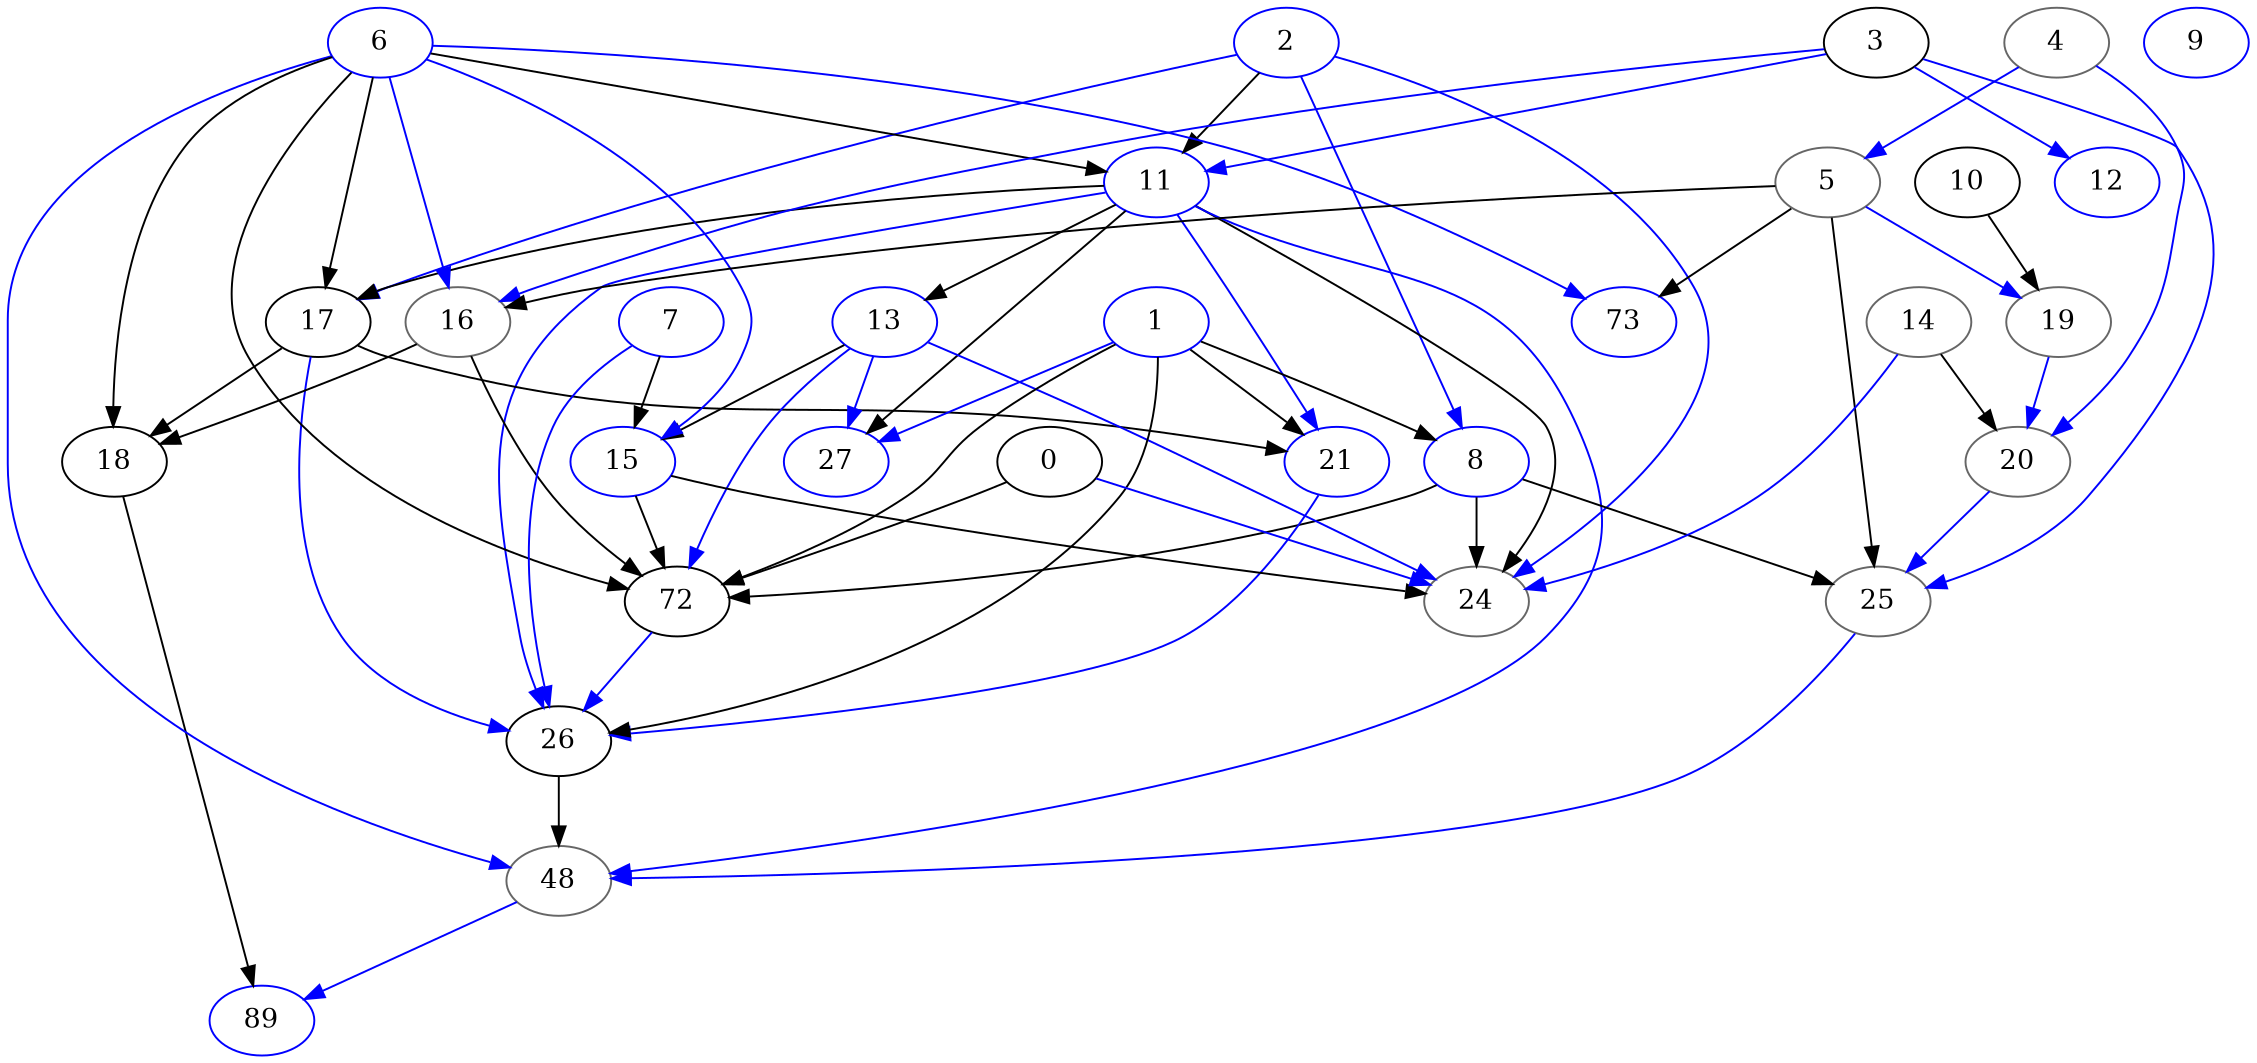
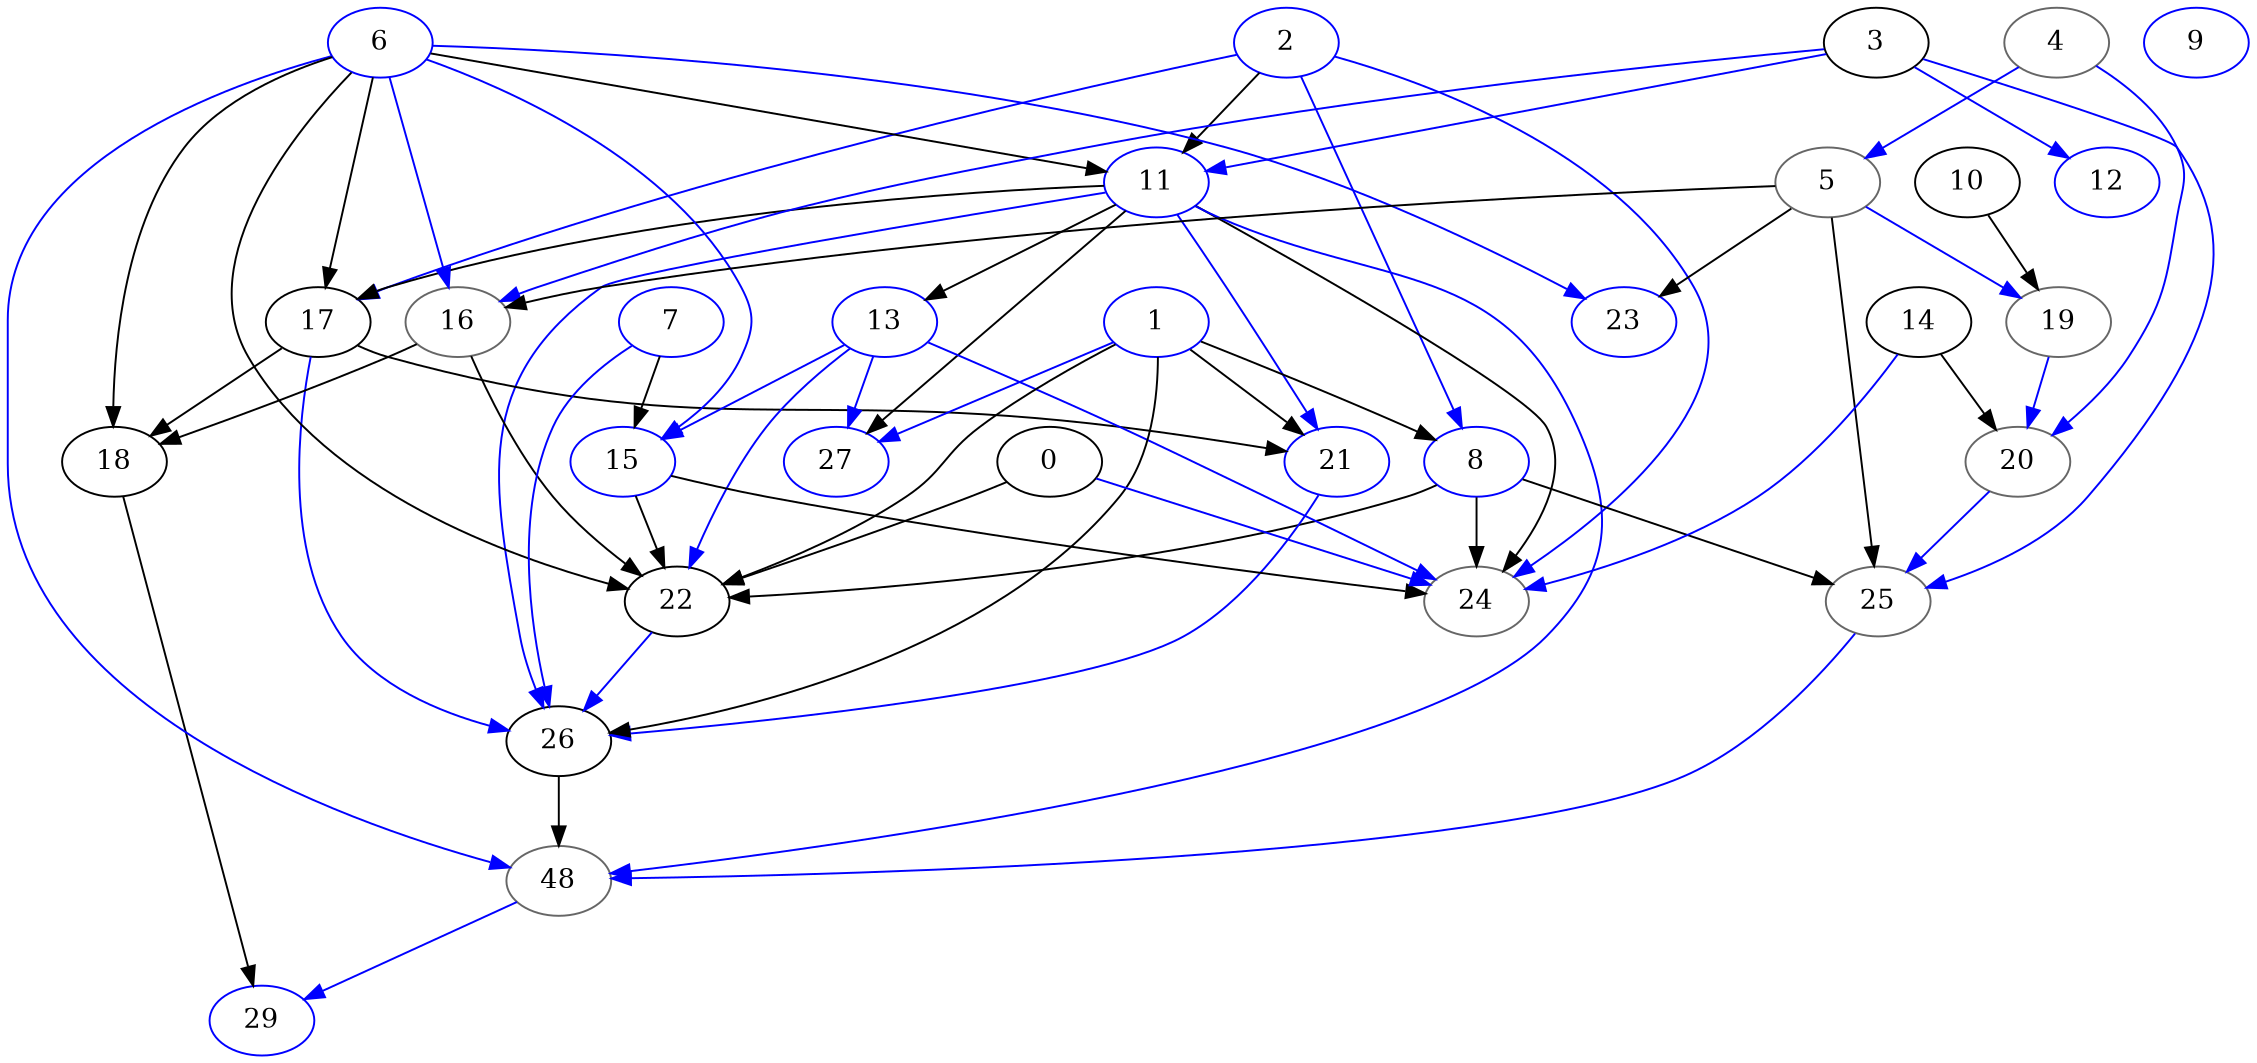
(1624, 322) -> (1624, 322)
(1919, 322) -> (1919, 322)
(762, 388) -> (762, 388)
(677, 601) -> (677, 601)
(262, 1021) -> (262, 1021)
